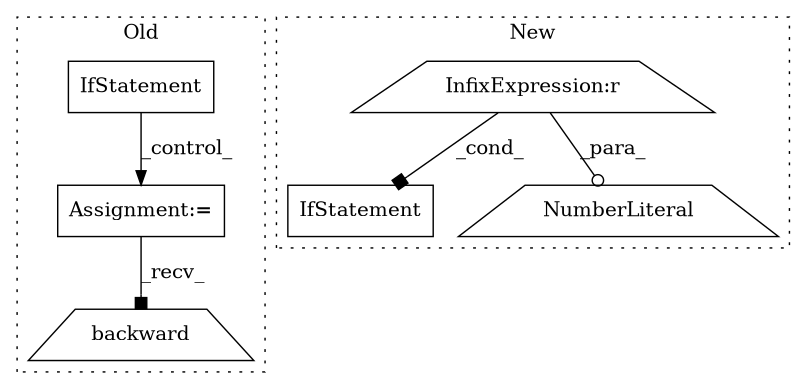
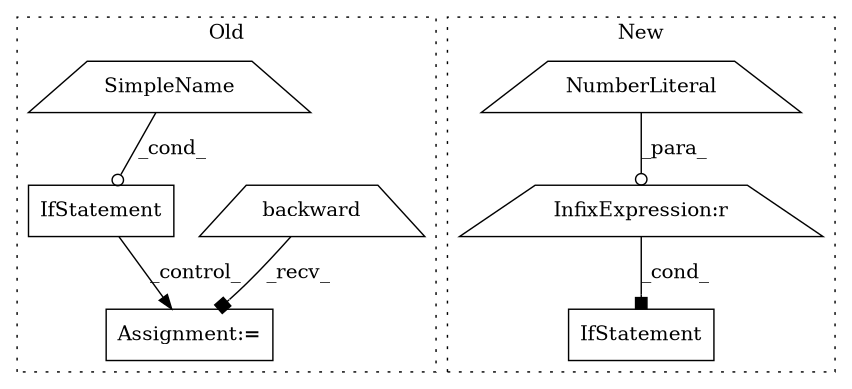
none -> (170, 87)
(572, 144) -> (641, 143)
(141, 266) -> (261, 269)
